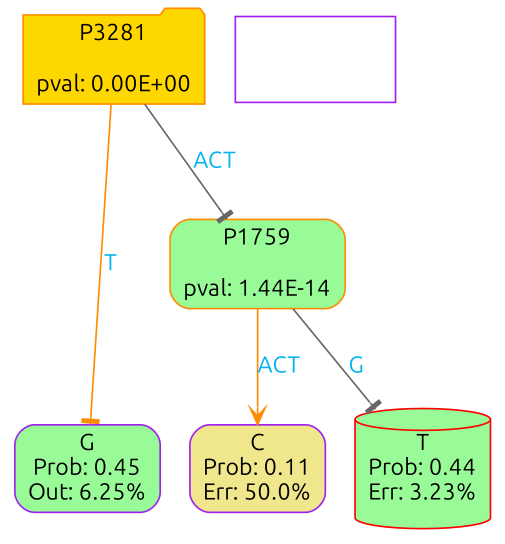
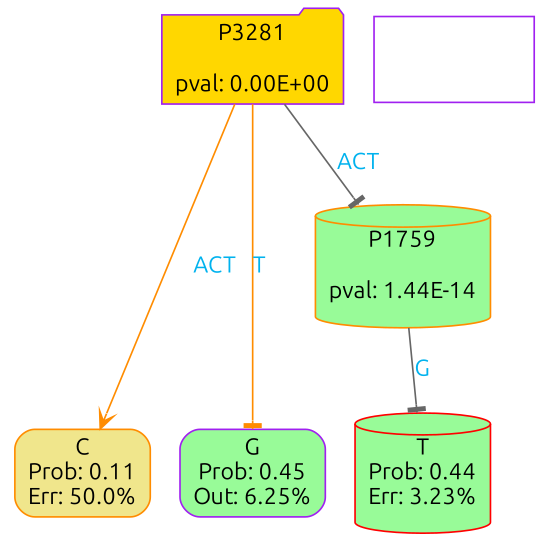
(114, 59) -> (253, 59)
(258, 264) -> (403, 266)
(258, 358) -> (171, 259)
(258, 469) -> (83, 473)
